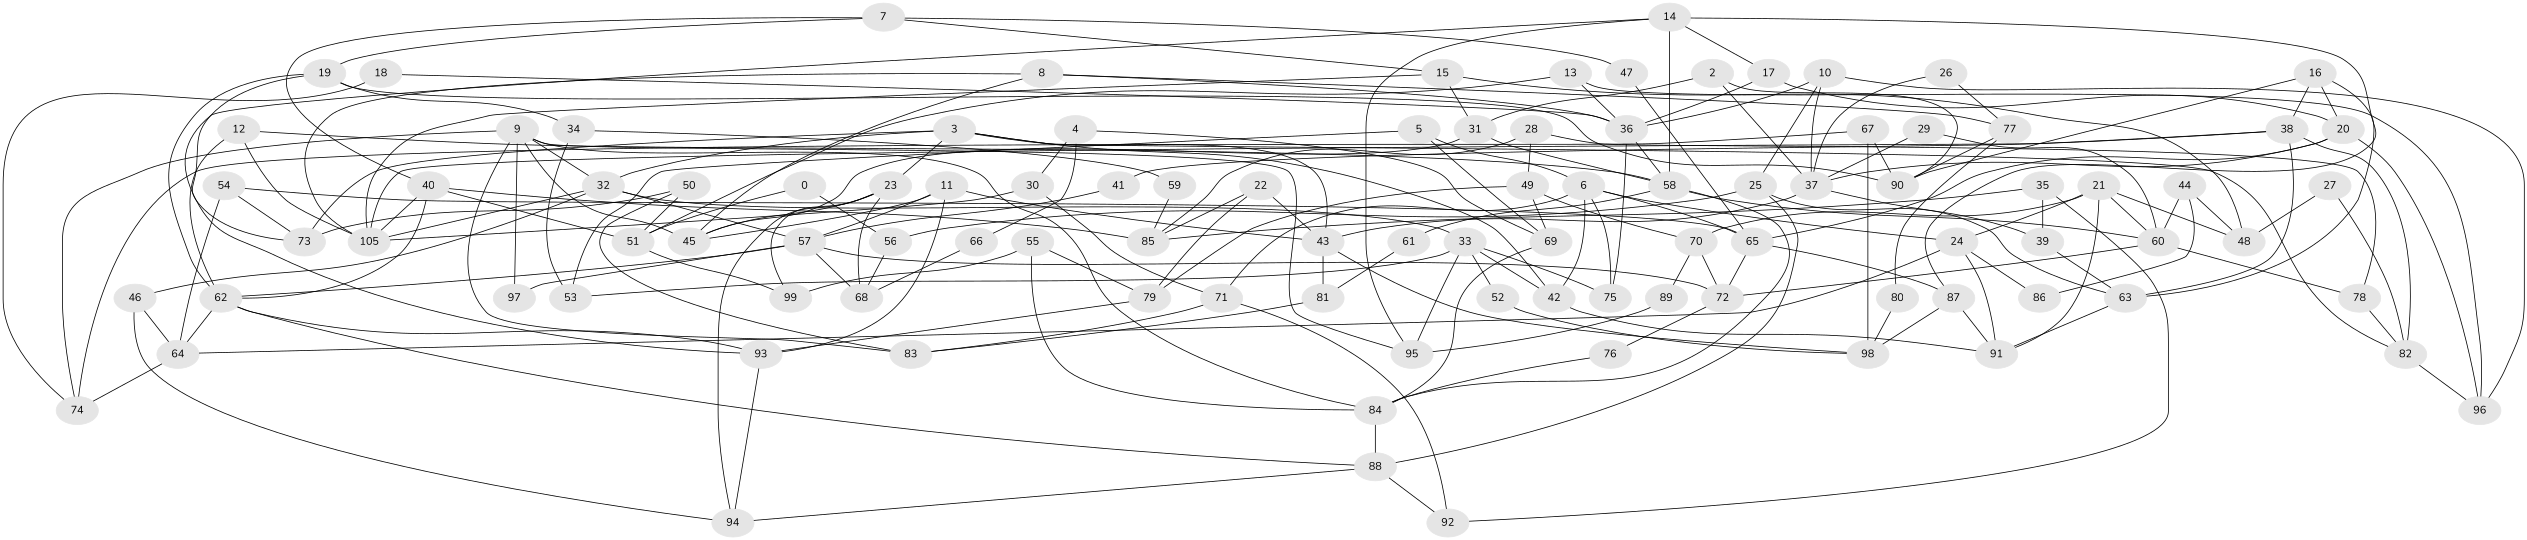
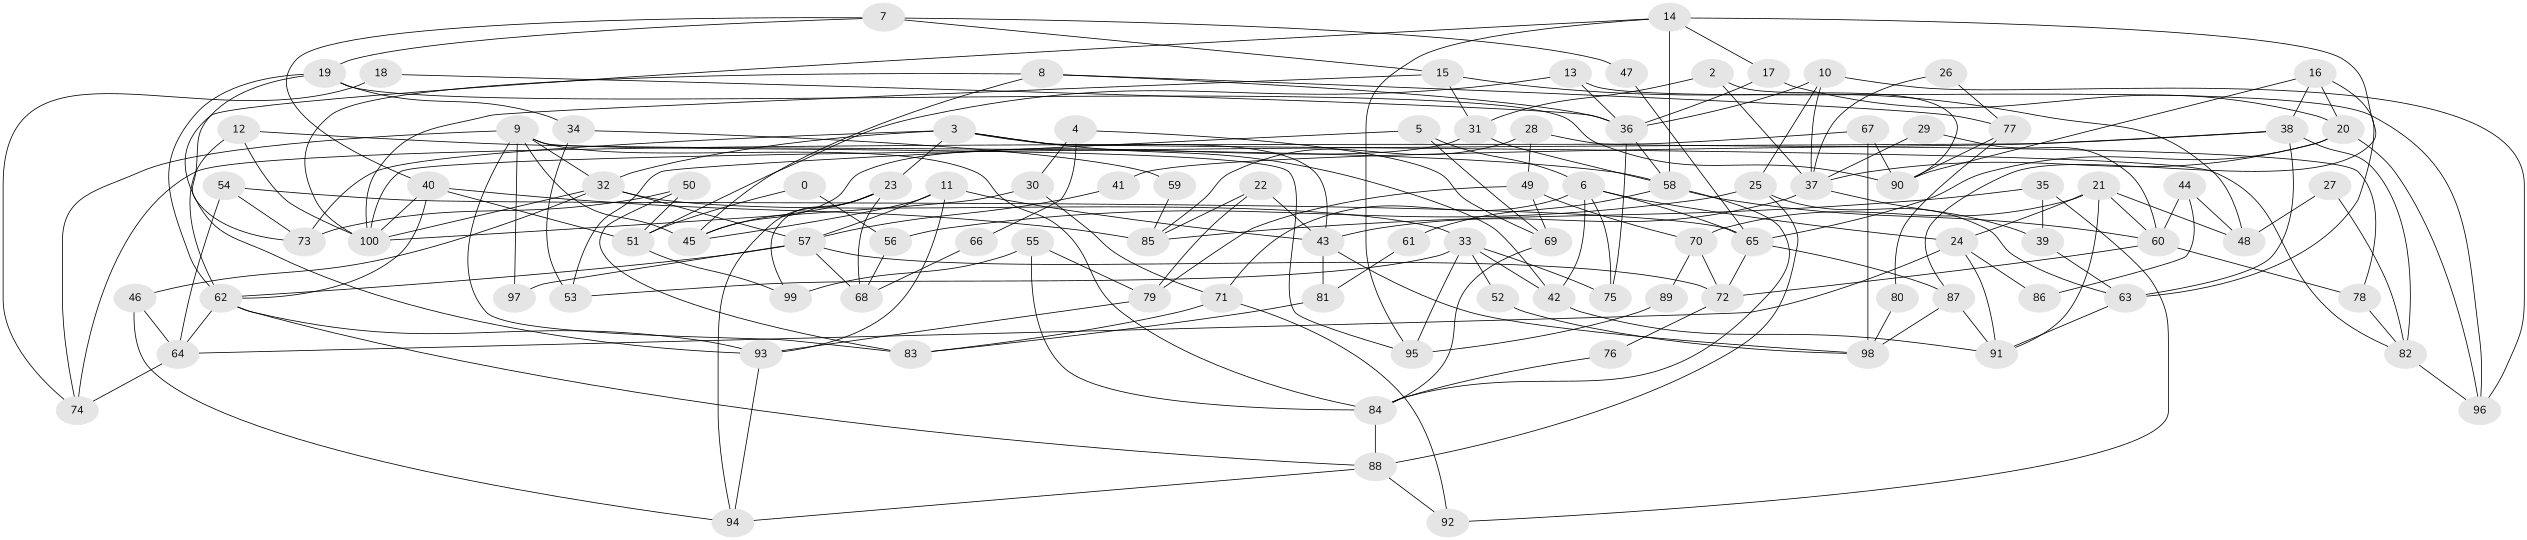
(369, 242) -> (369, 242)
